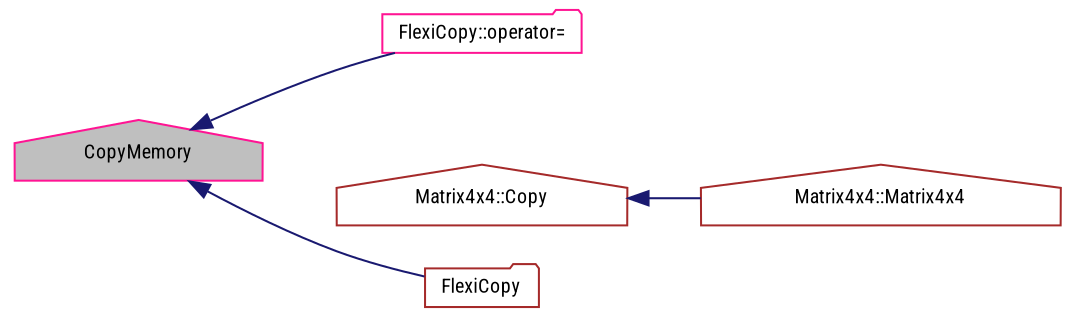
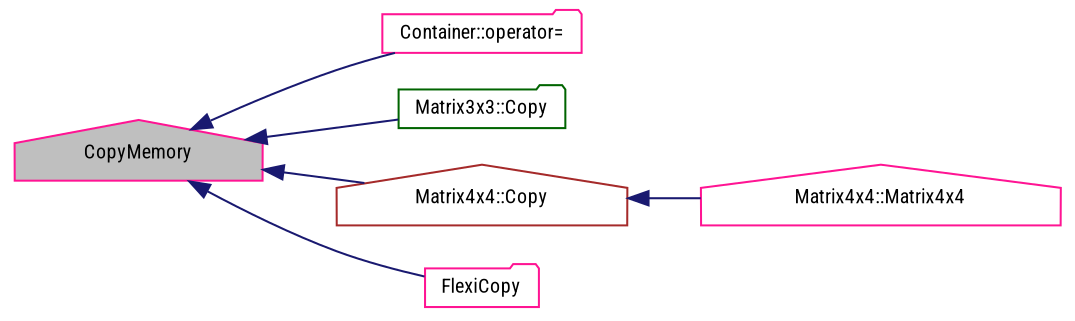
(482, 34) -> (482, 34)
none -> (482, 109)
none -> (324, 178)
(881, 198) -> (881, 198)
(482, 288) -> (482, 288)
